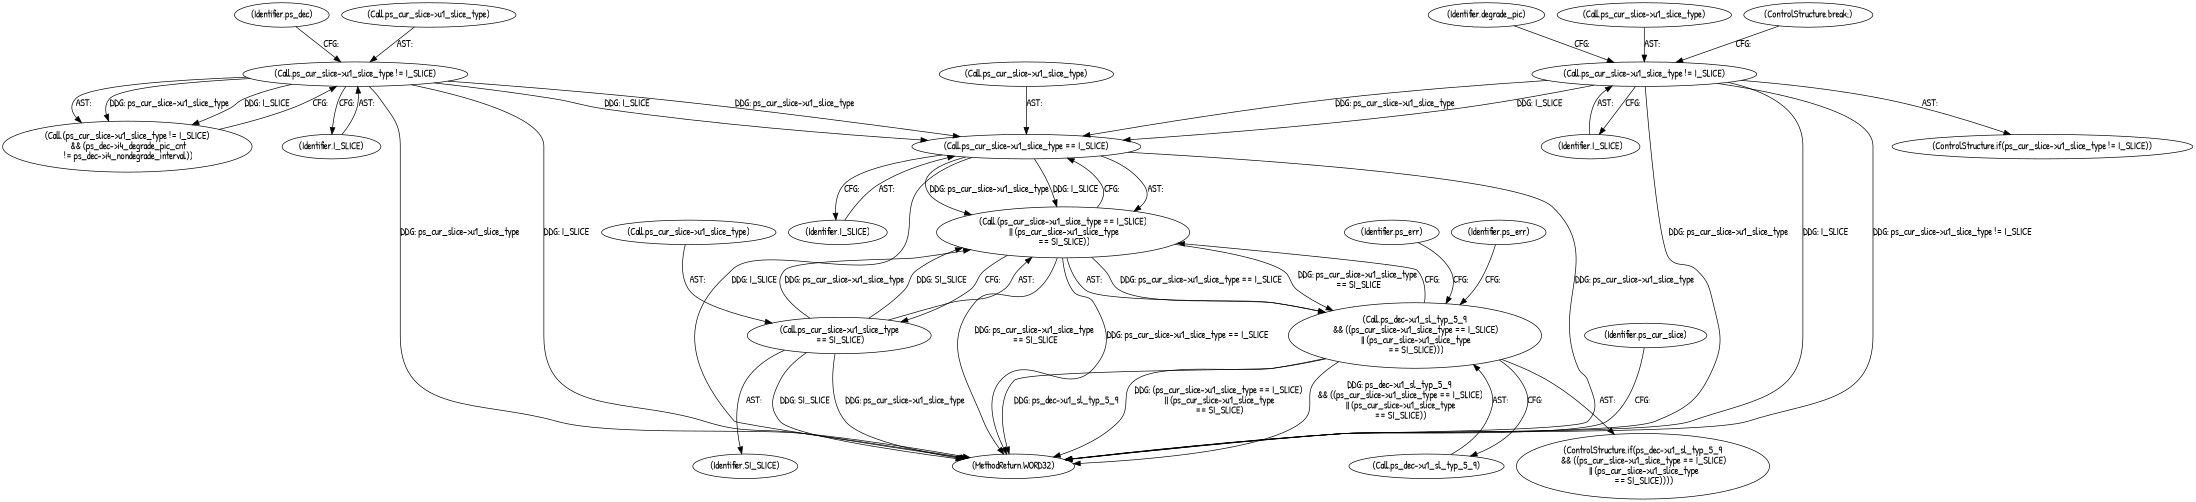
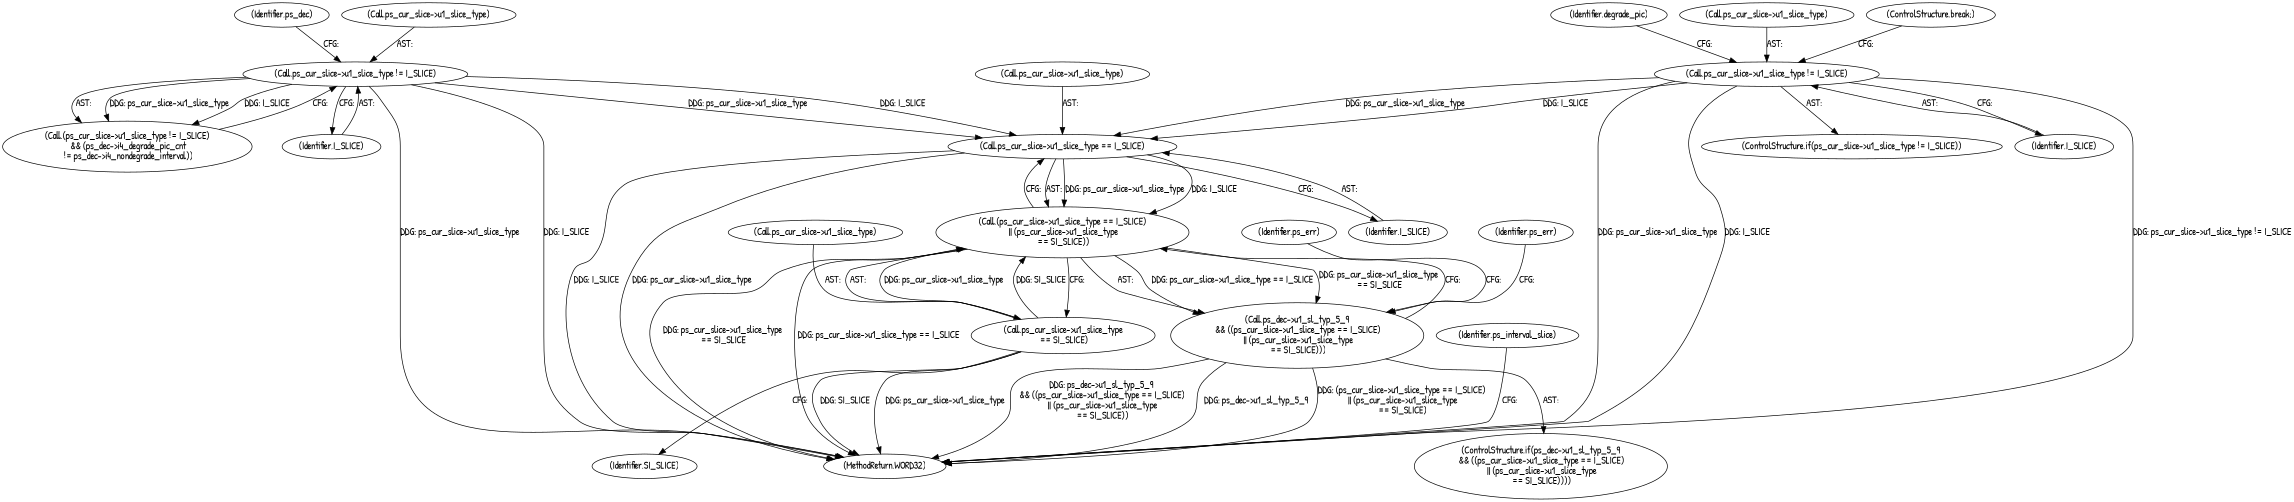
(1646, 336) -> (1507, 336)
(755, 401) -> (801, 401)
(1427, 466) -> none
